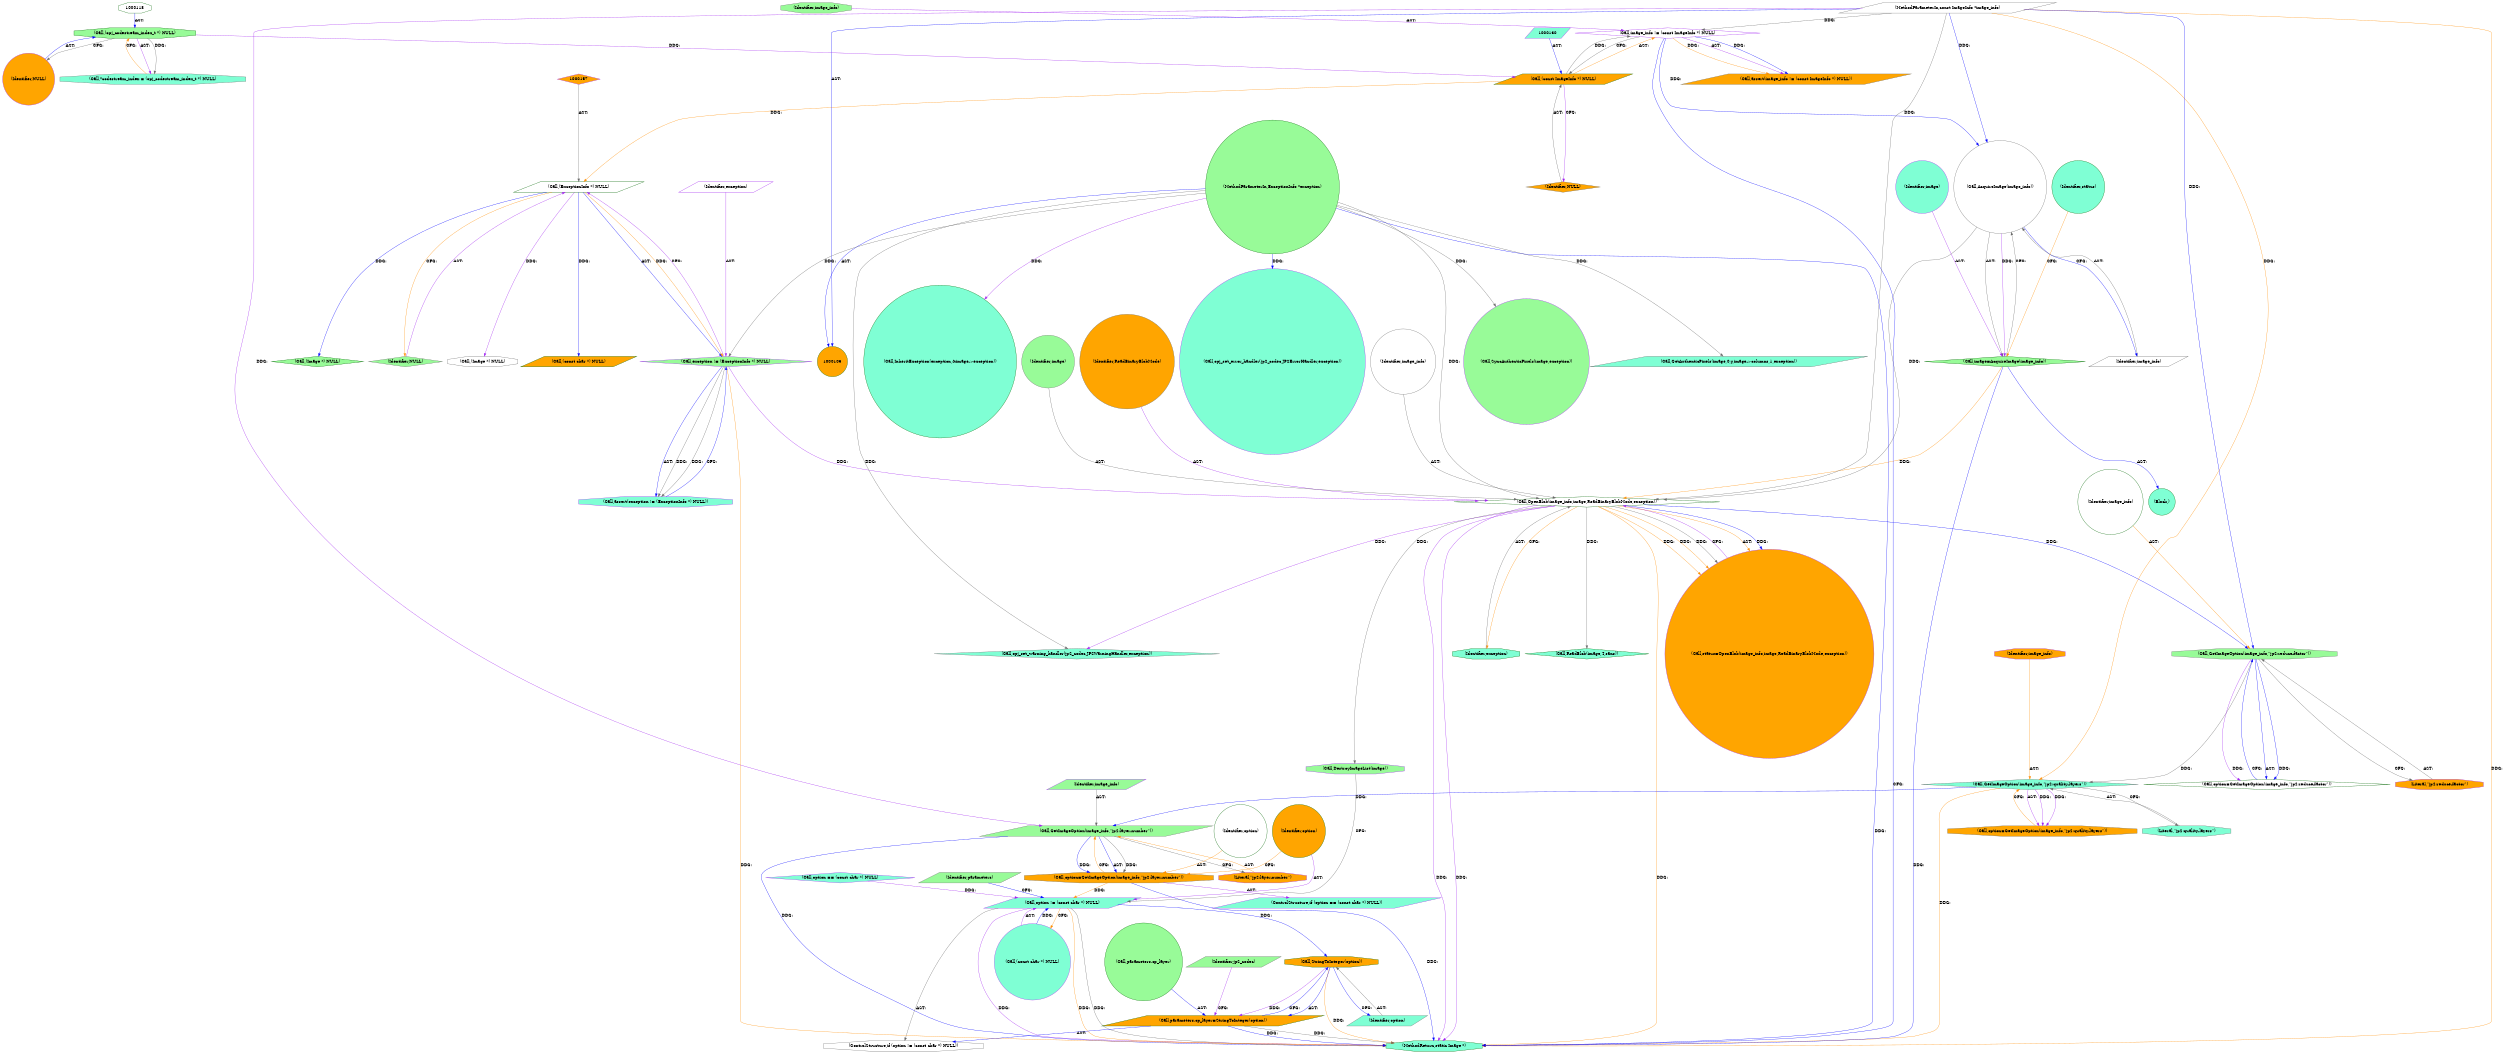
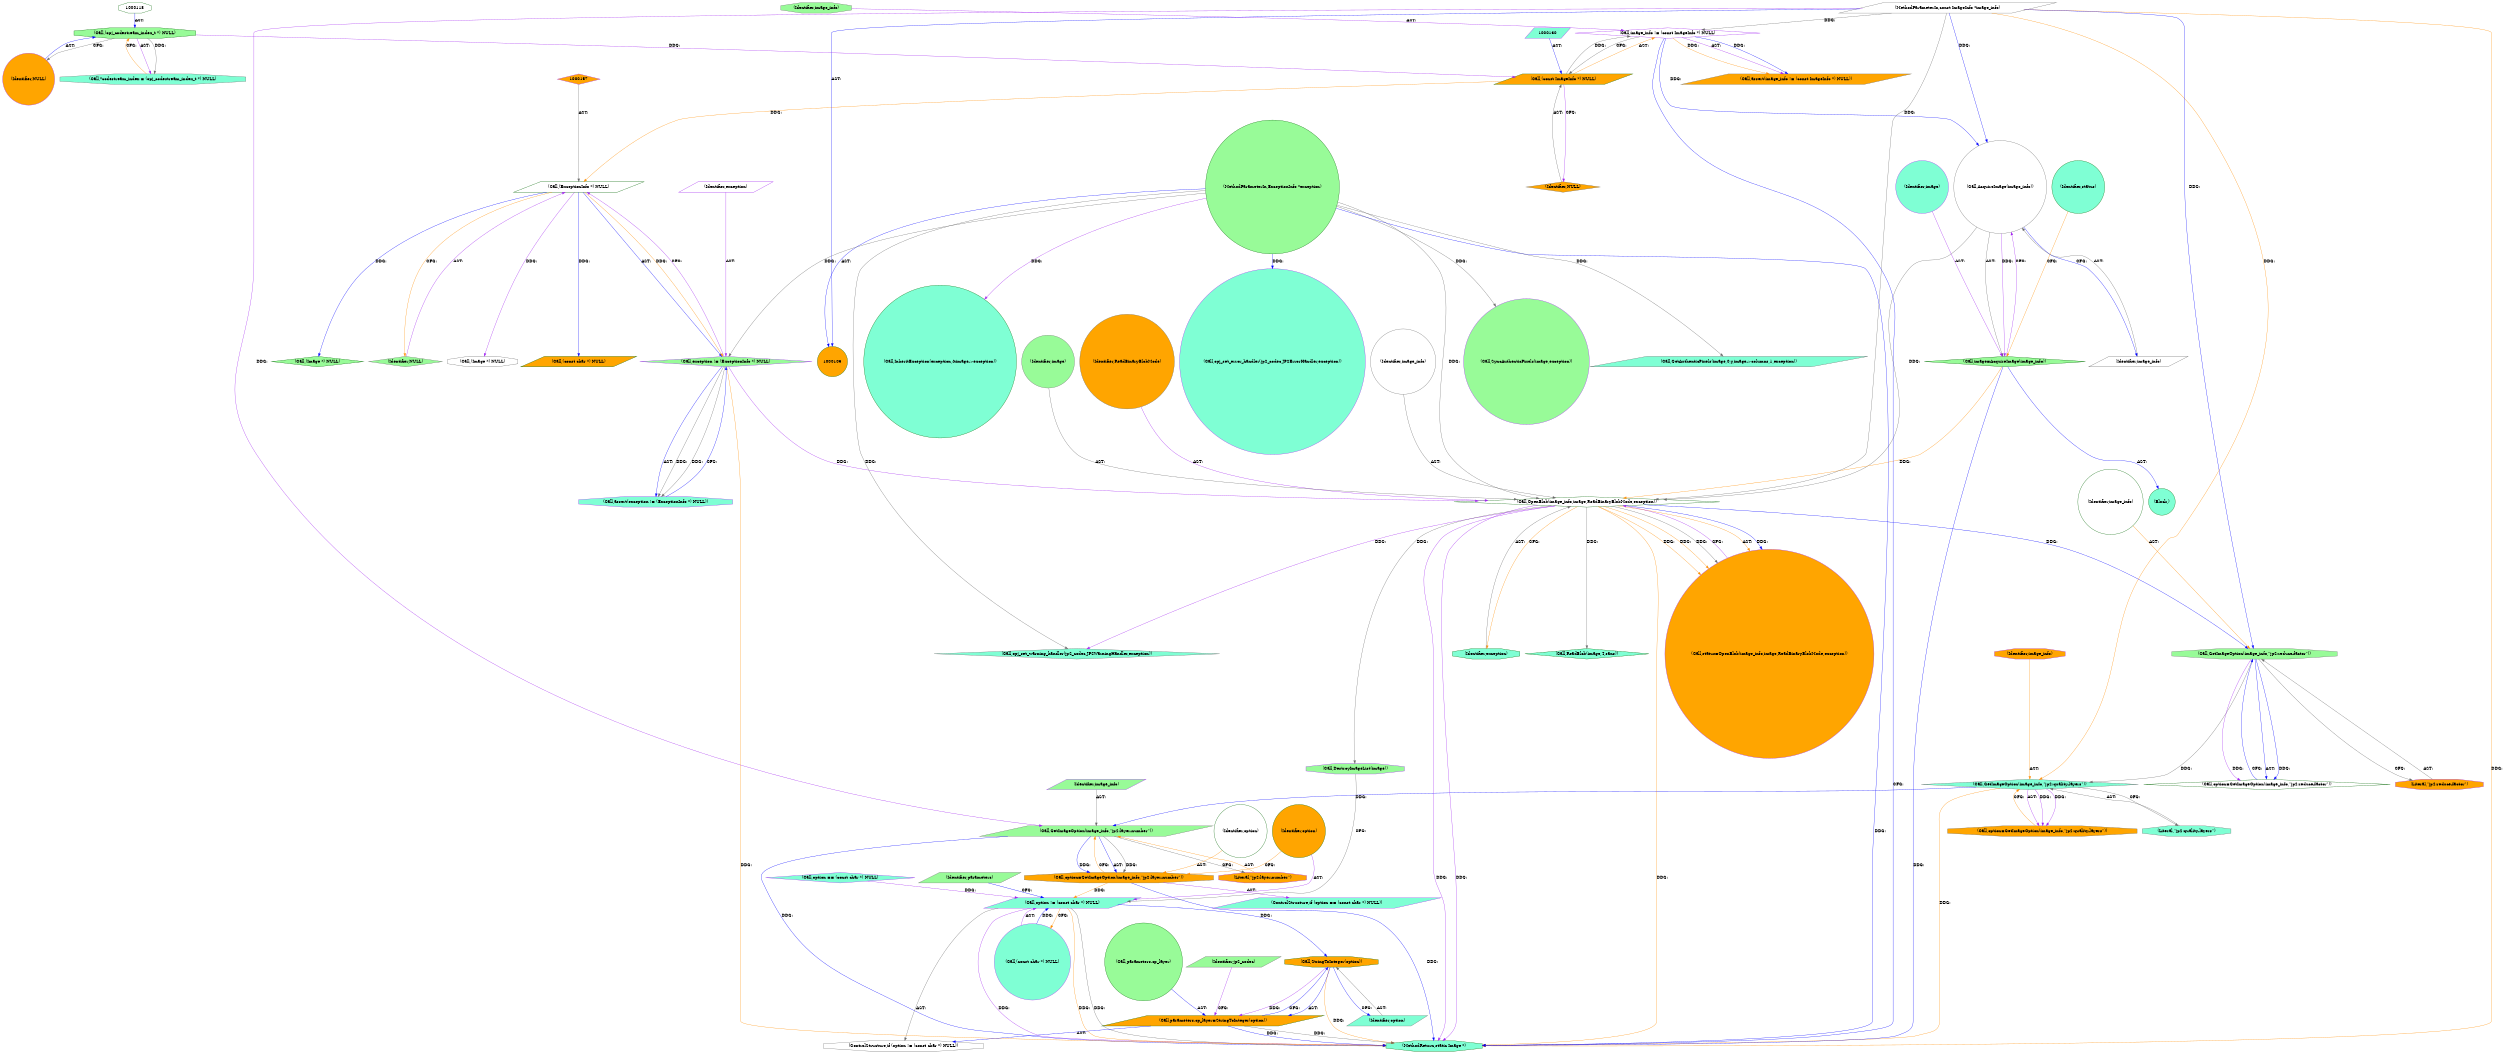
(2016, 296) -> (2016, 296)
